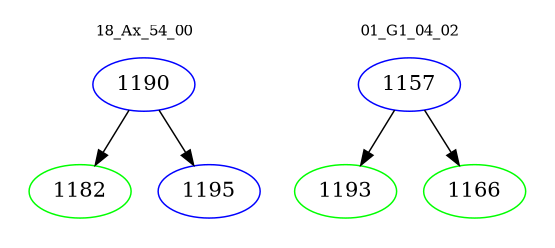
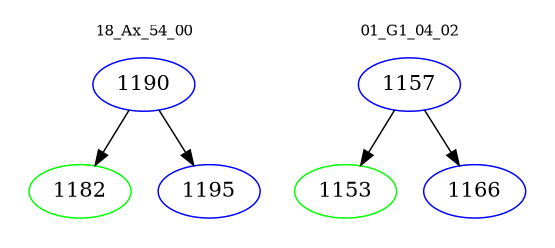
(346, 191) -> (346, 191)
(475, 191) -> (475, 191)
